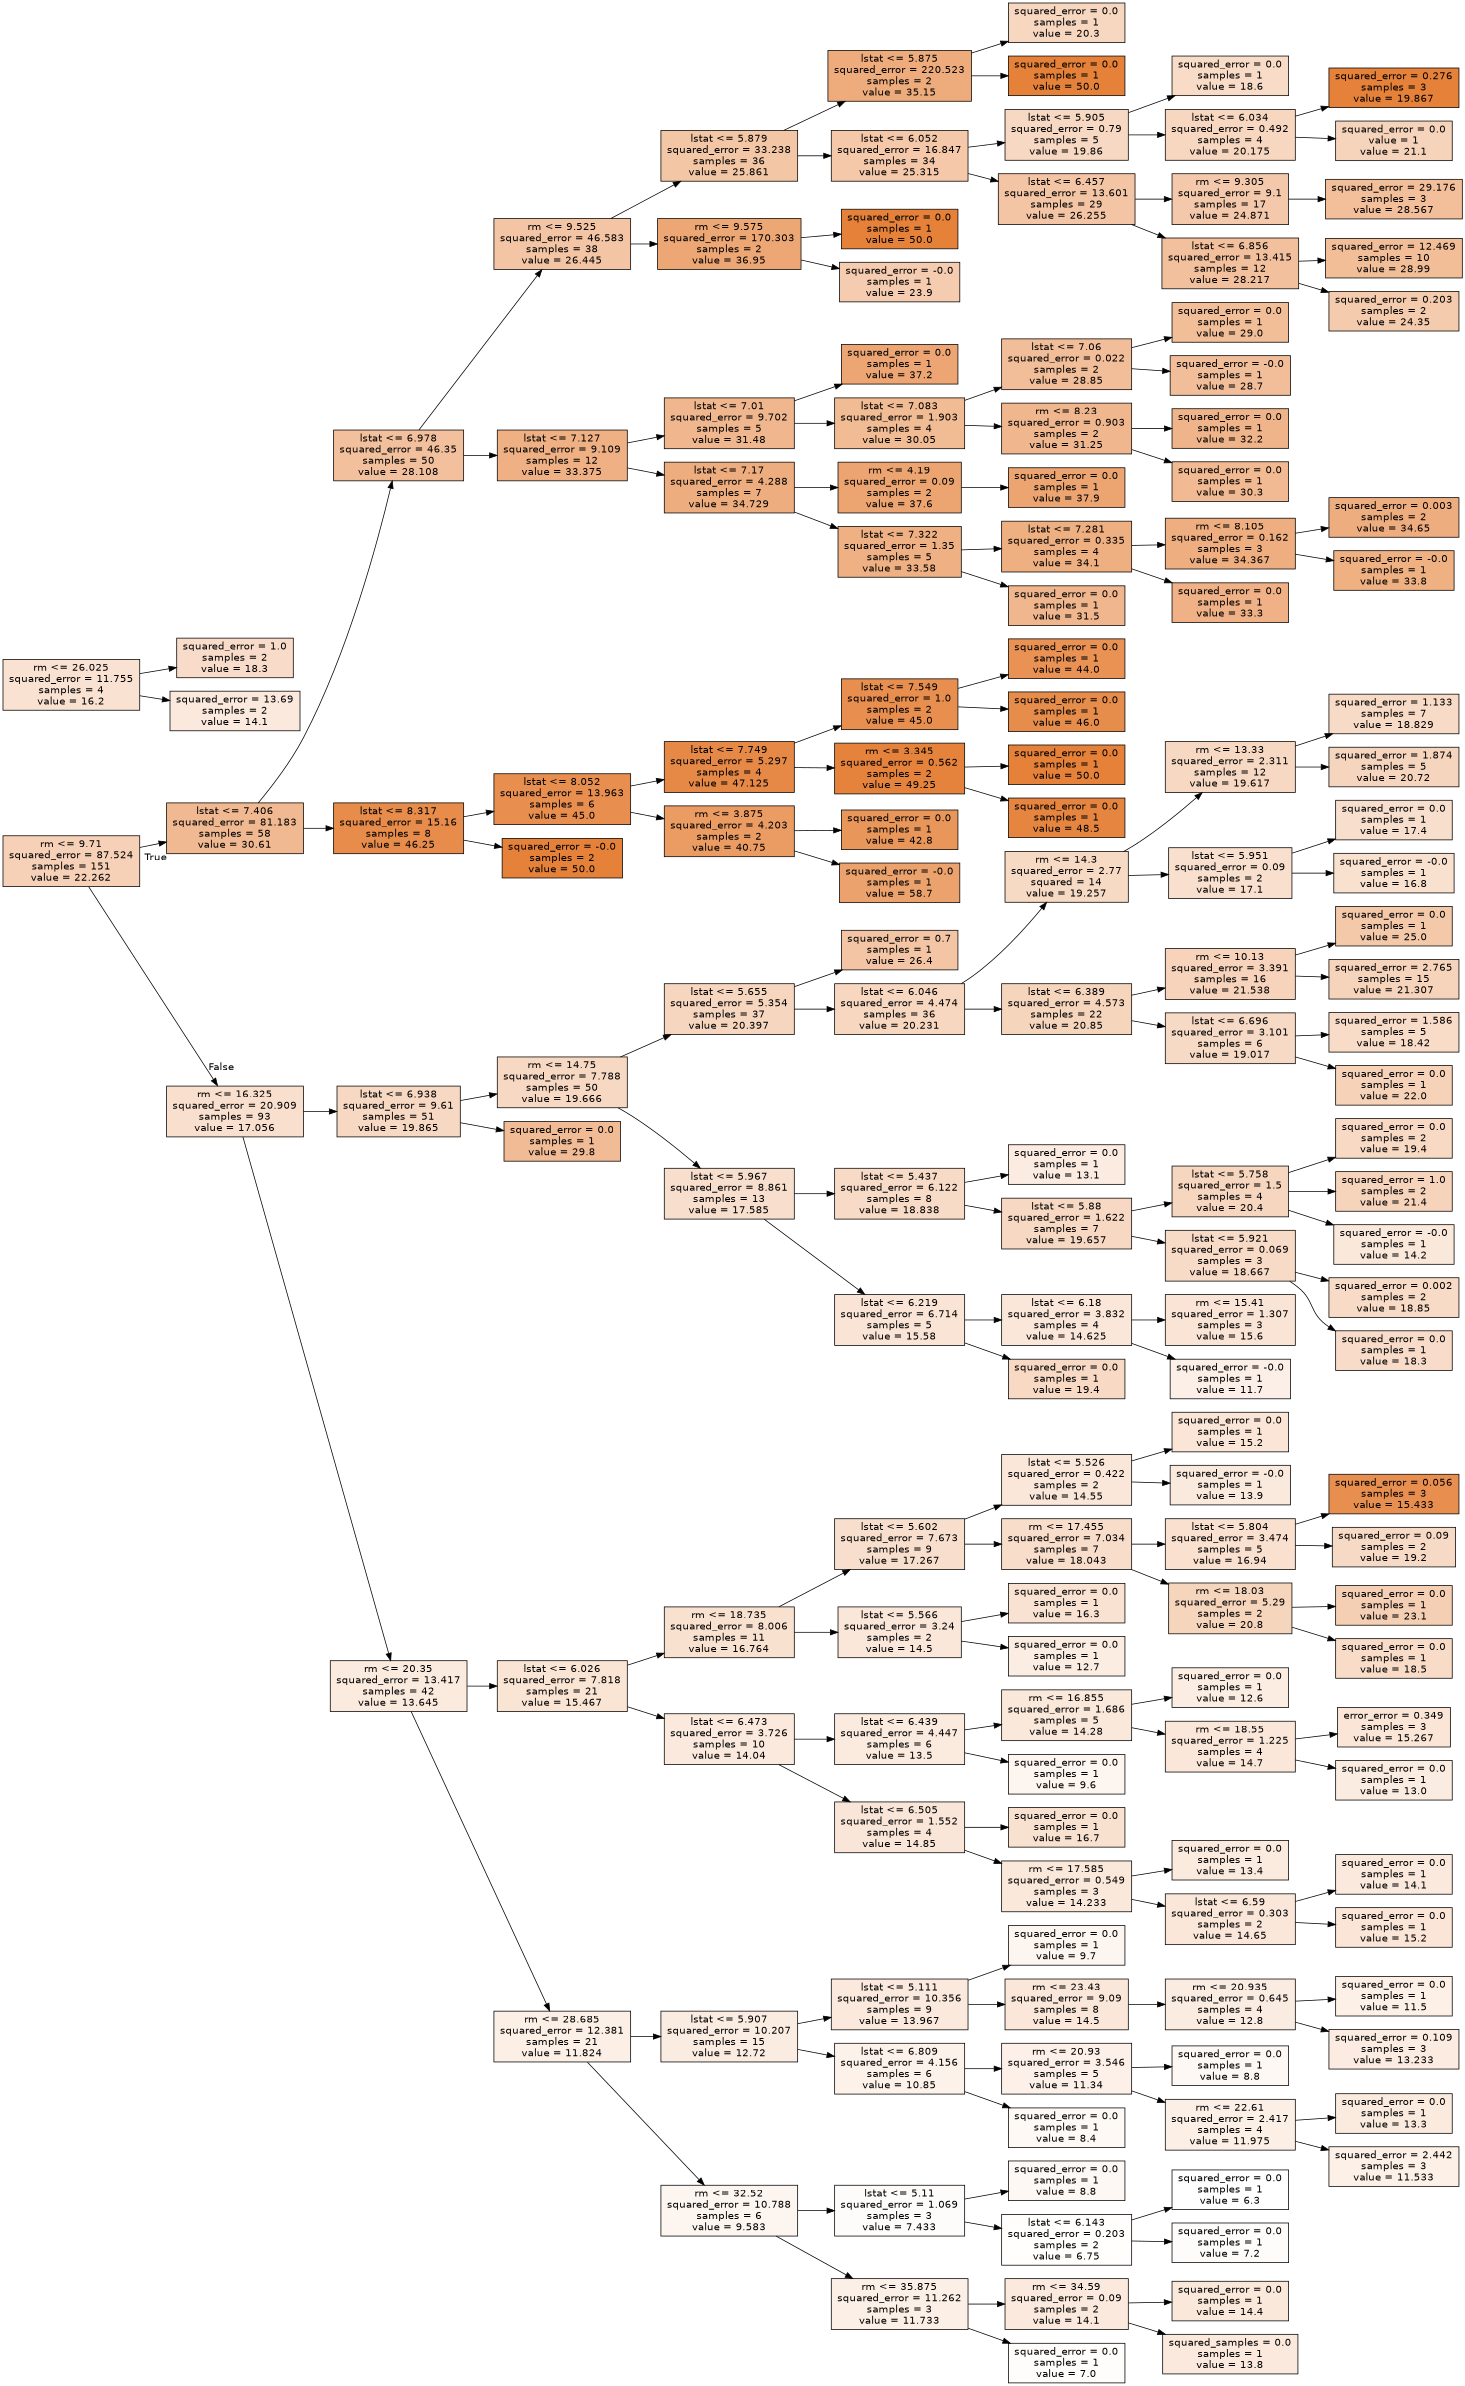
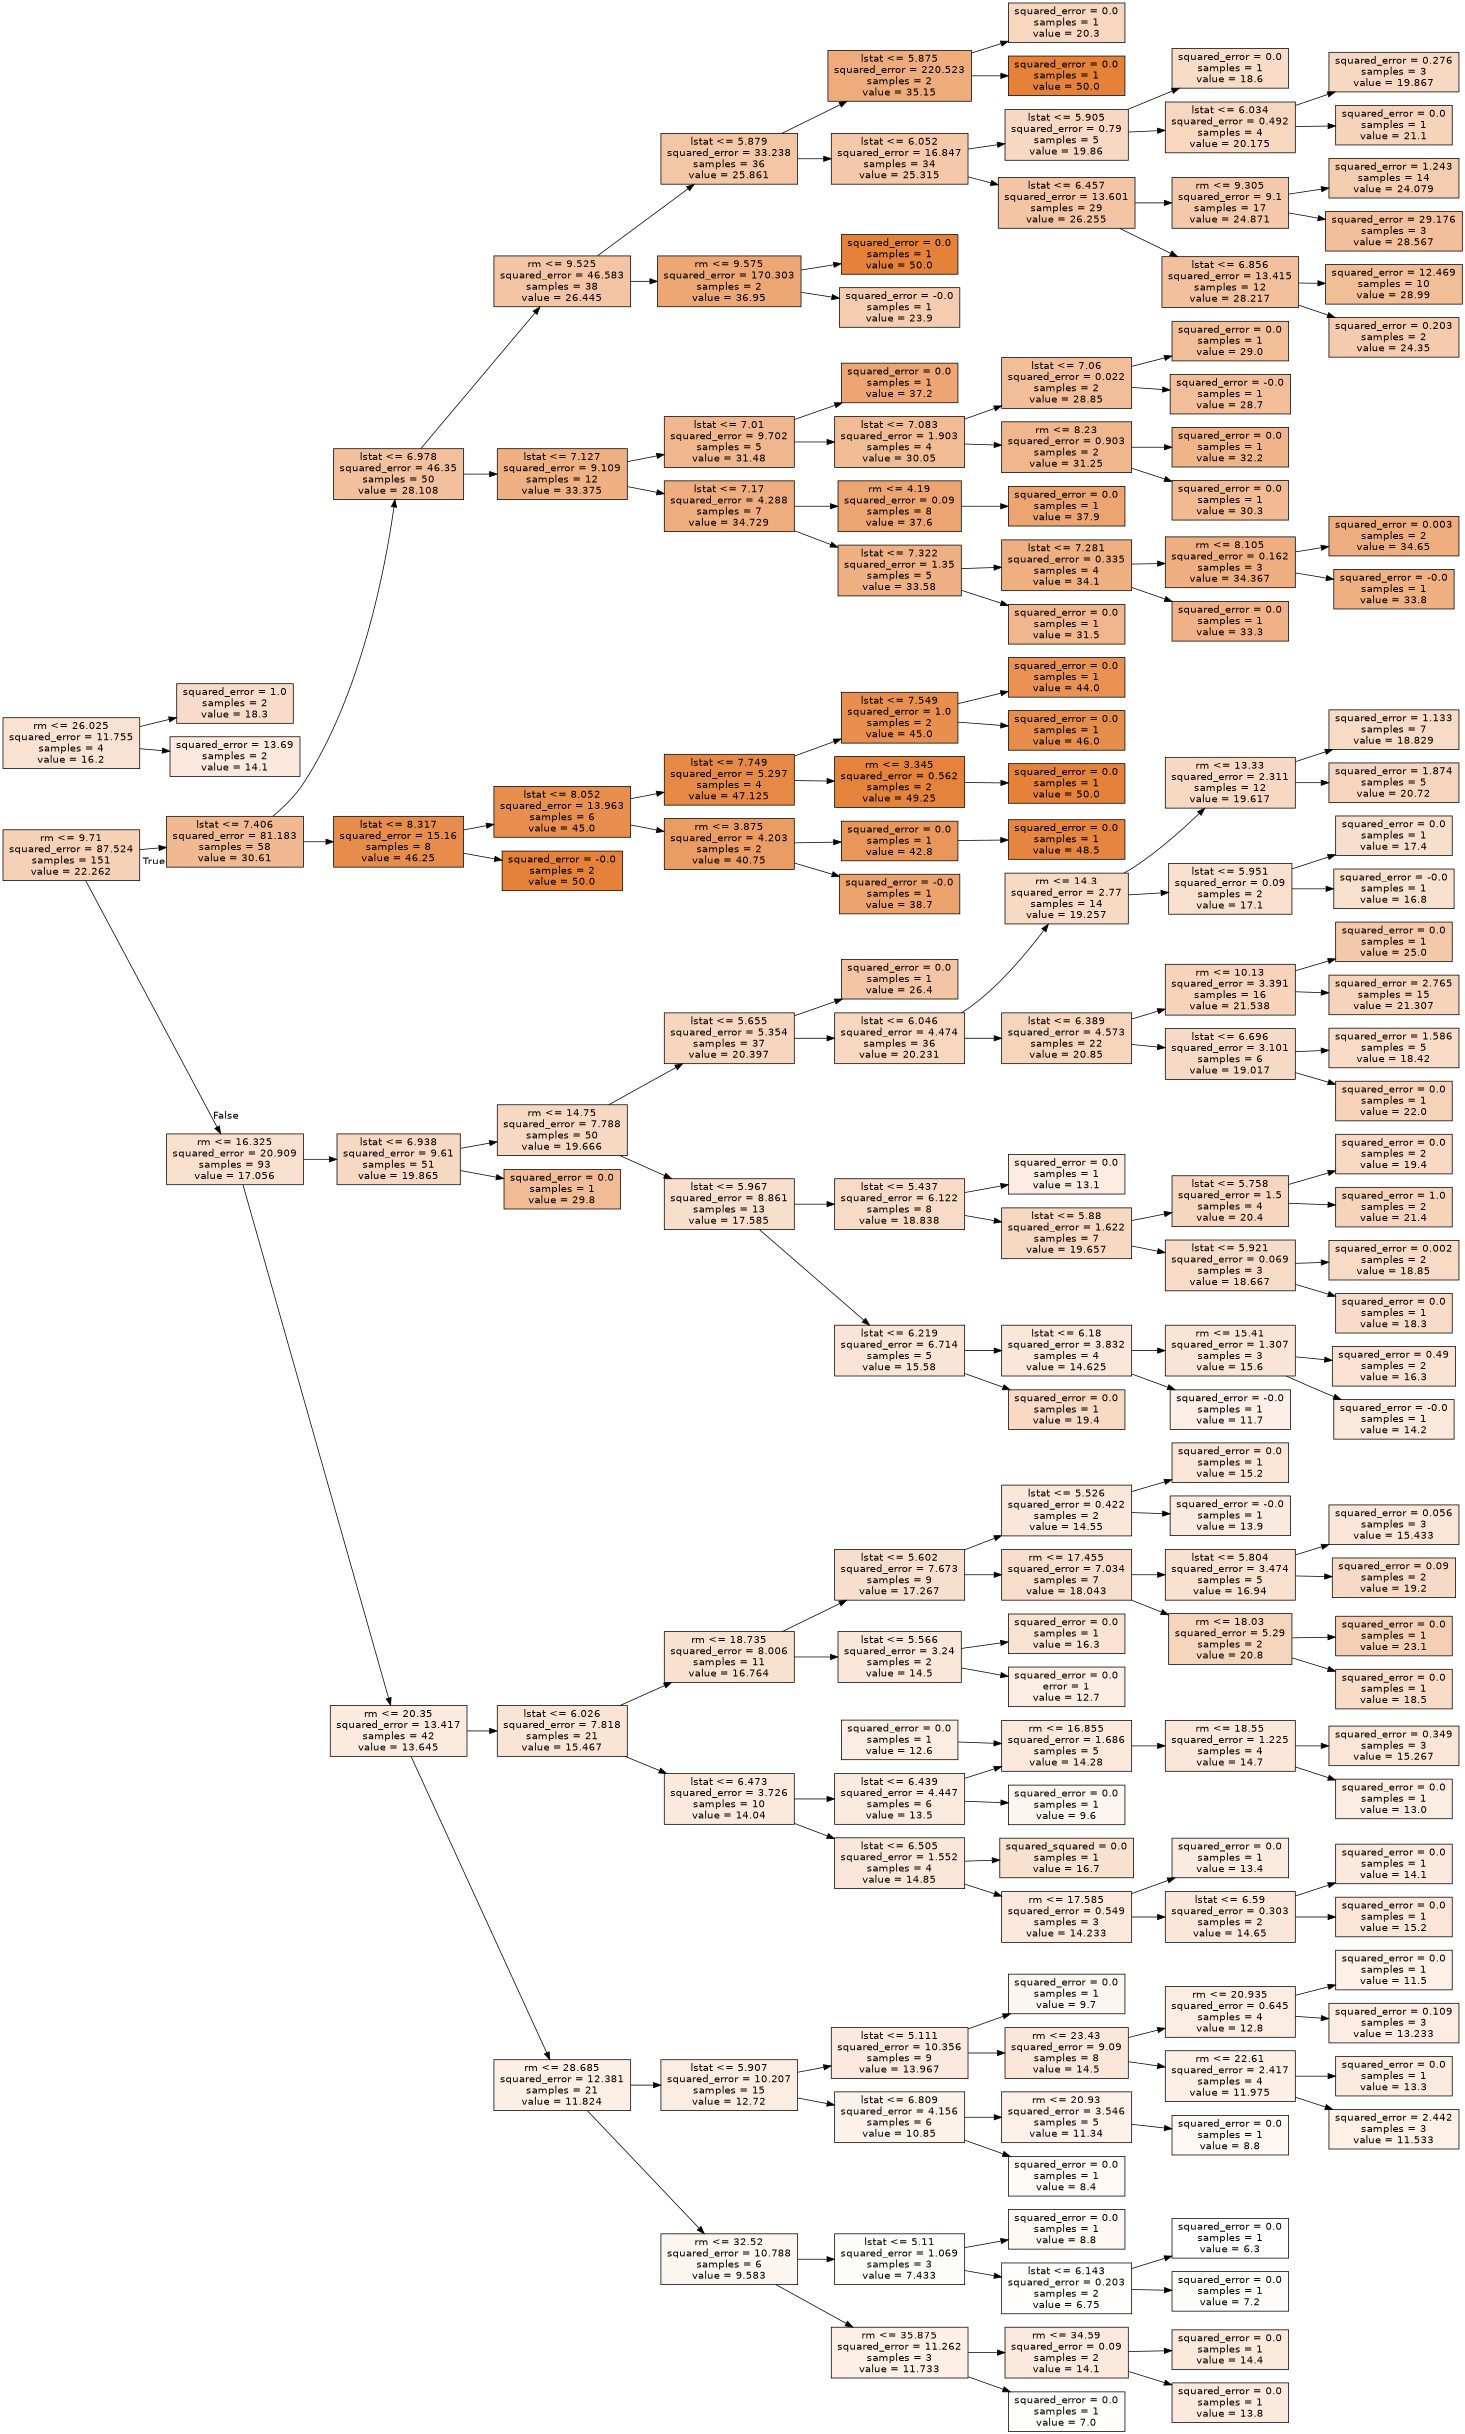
(1394, 88) -> (1394, 72)
(1394, 141) -> (1394, 125)
none -> (1394, 178)
(900, 488) -> (900, 506)
(983, 793) -> (979, 840)
(1067, 877) -> (1067, 899)
(900, 883) -> (900, 894)
(900, 950) -> (900, 979)
(1307, 1216) -> (1310, 1387)
none -> (1394, 1366)
(1394, 1494) -> (1394, 1525)
(1067, 1656) -> (1067, 1687)
(1148, 1701) -> (976, 1743)
(1394, 1727) -> (1394, 1746)
(1067, 1827) -> (1067, 1858)
(1145, 2095) -> (1143, 2064)
(1230, 2354) -> (1230, 2403)
